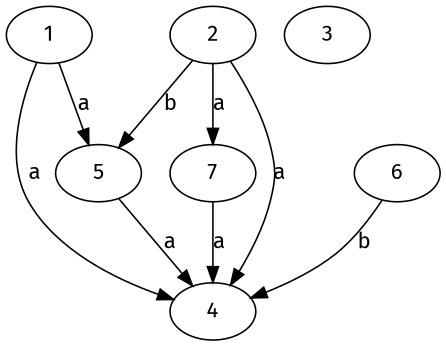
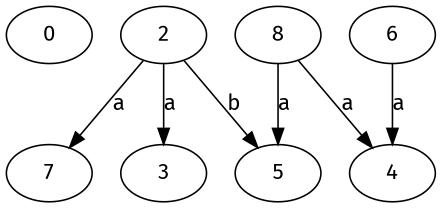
none -> (49, 35)
(49, 35) -> (278, 35)
(274, 165) -> (164, 96)
(213, 234) -> none
(151, 236) -> none
(365, 242) -> (399, 104)
